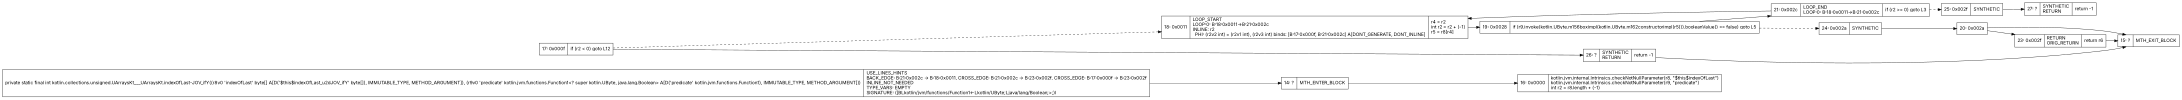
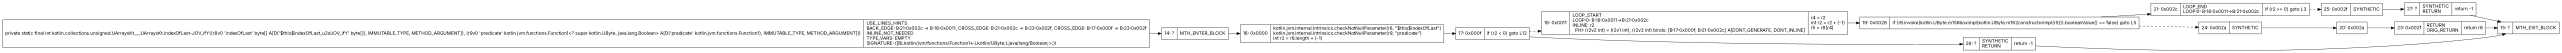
(1621, 14) -> none
(2055, 28) -> (2484, 18)
none -> (1448, 34)
